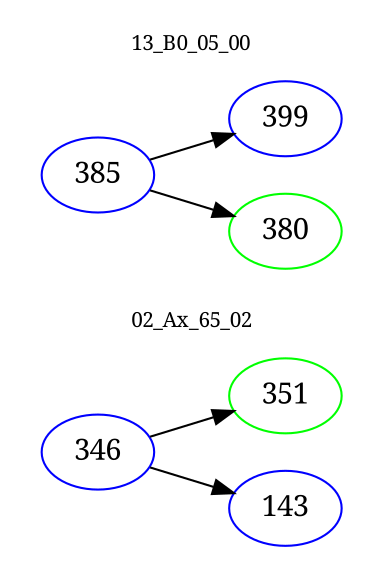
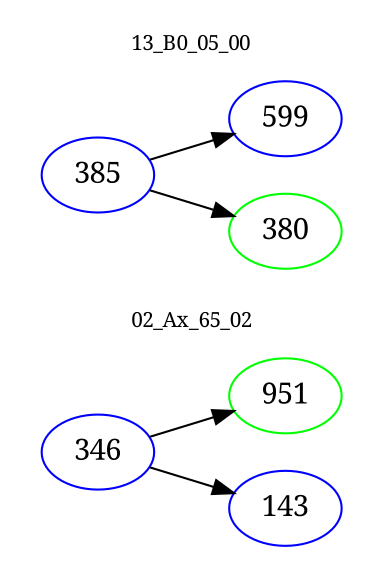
(285, 119) -> (285, 119)
(285, 396) -> (285, 396)
